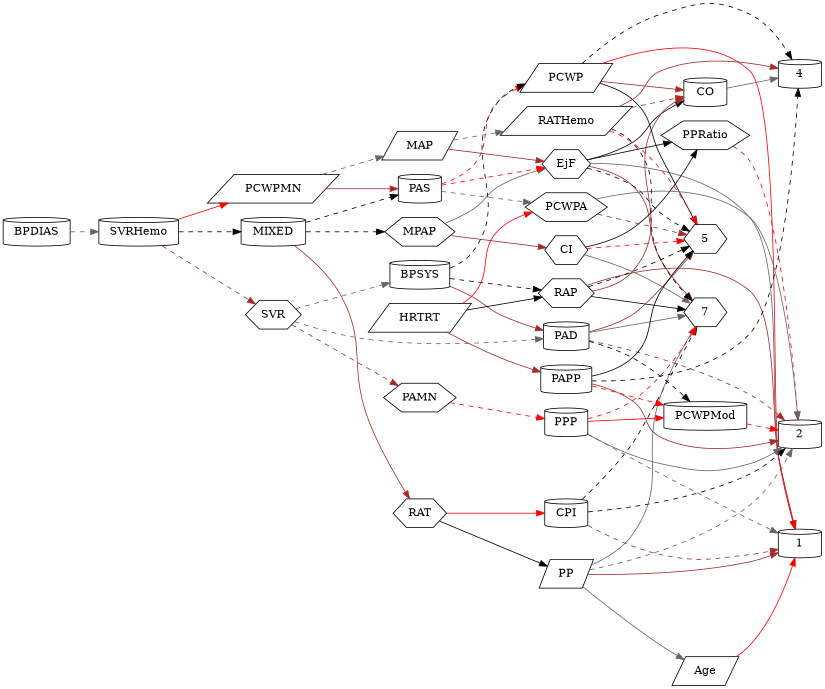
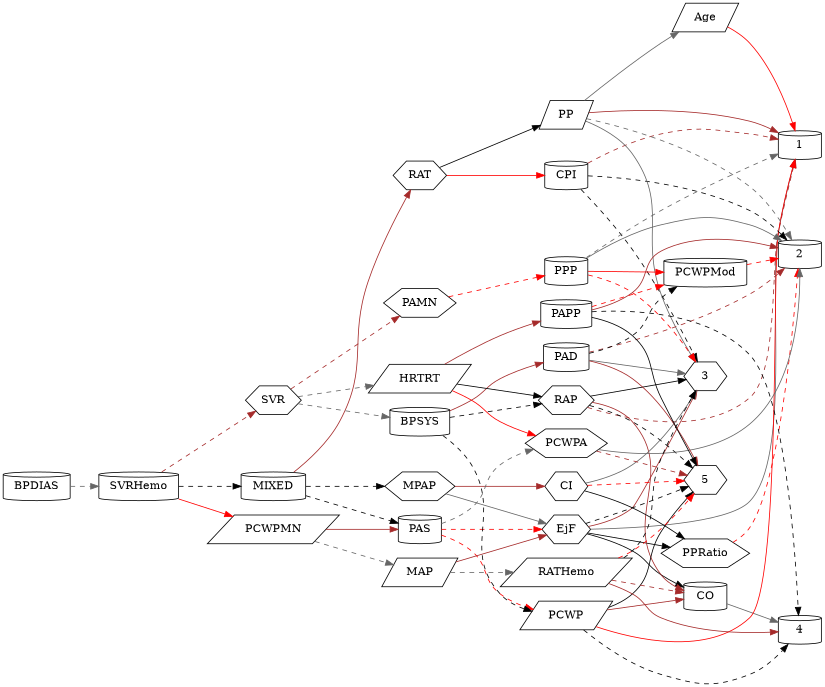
(705, 312) -> (705, 376)
(765, 320) -> (765, 368)
(414, 343) -> (332, 392)
